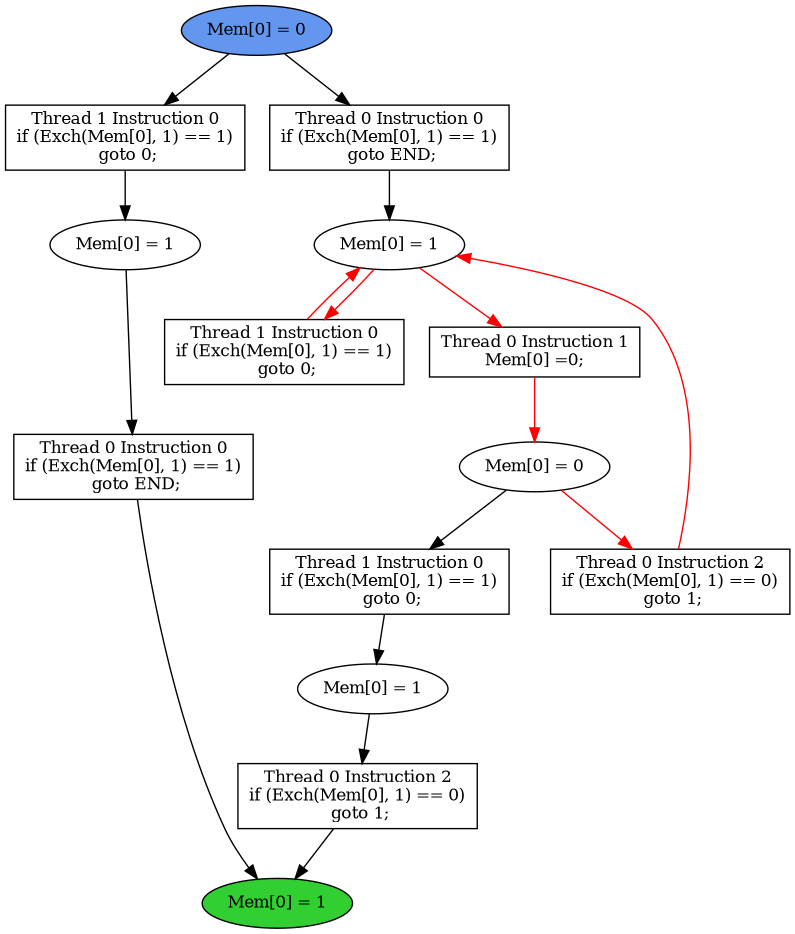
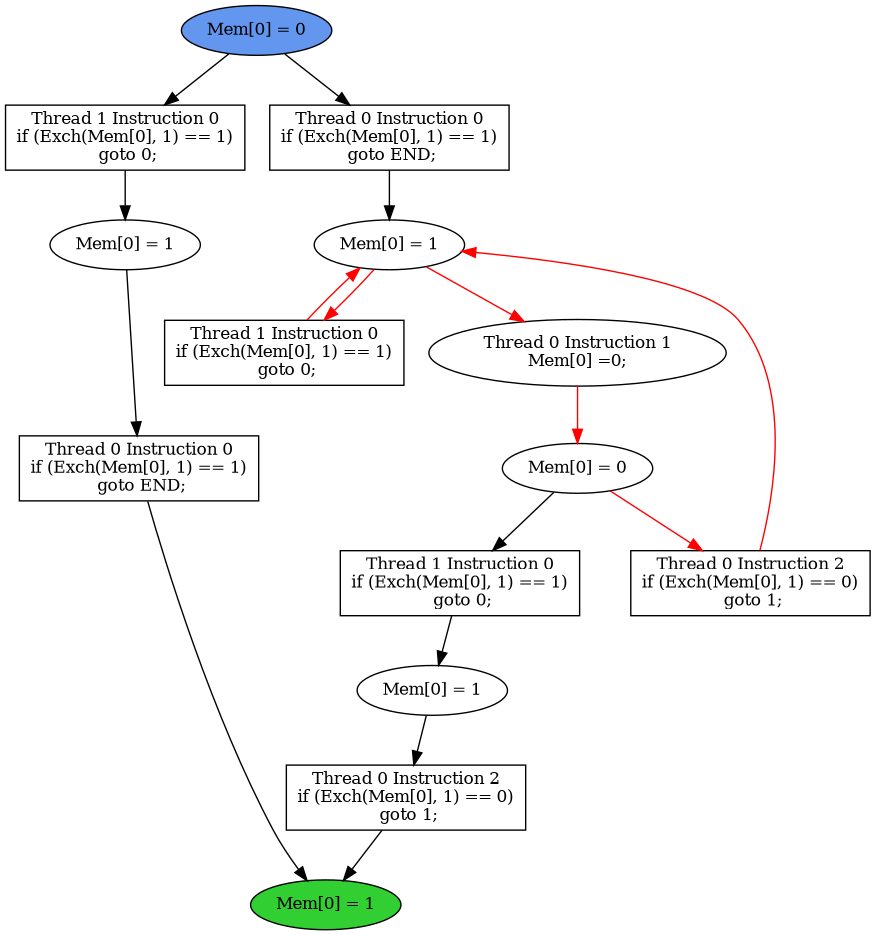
(535, 352) -> (578, 353)
